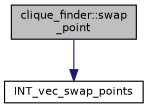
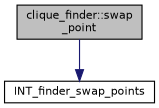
(74, 92) -> (80, 92)
